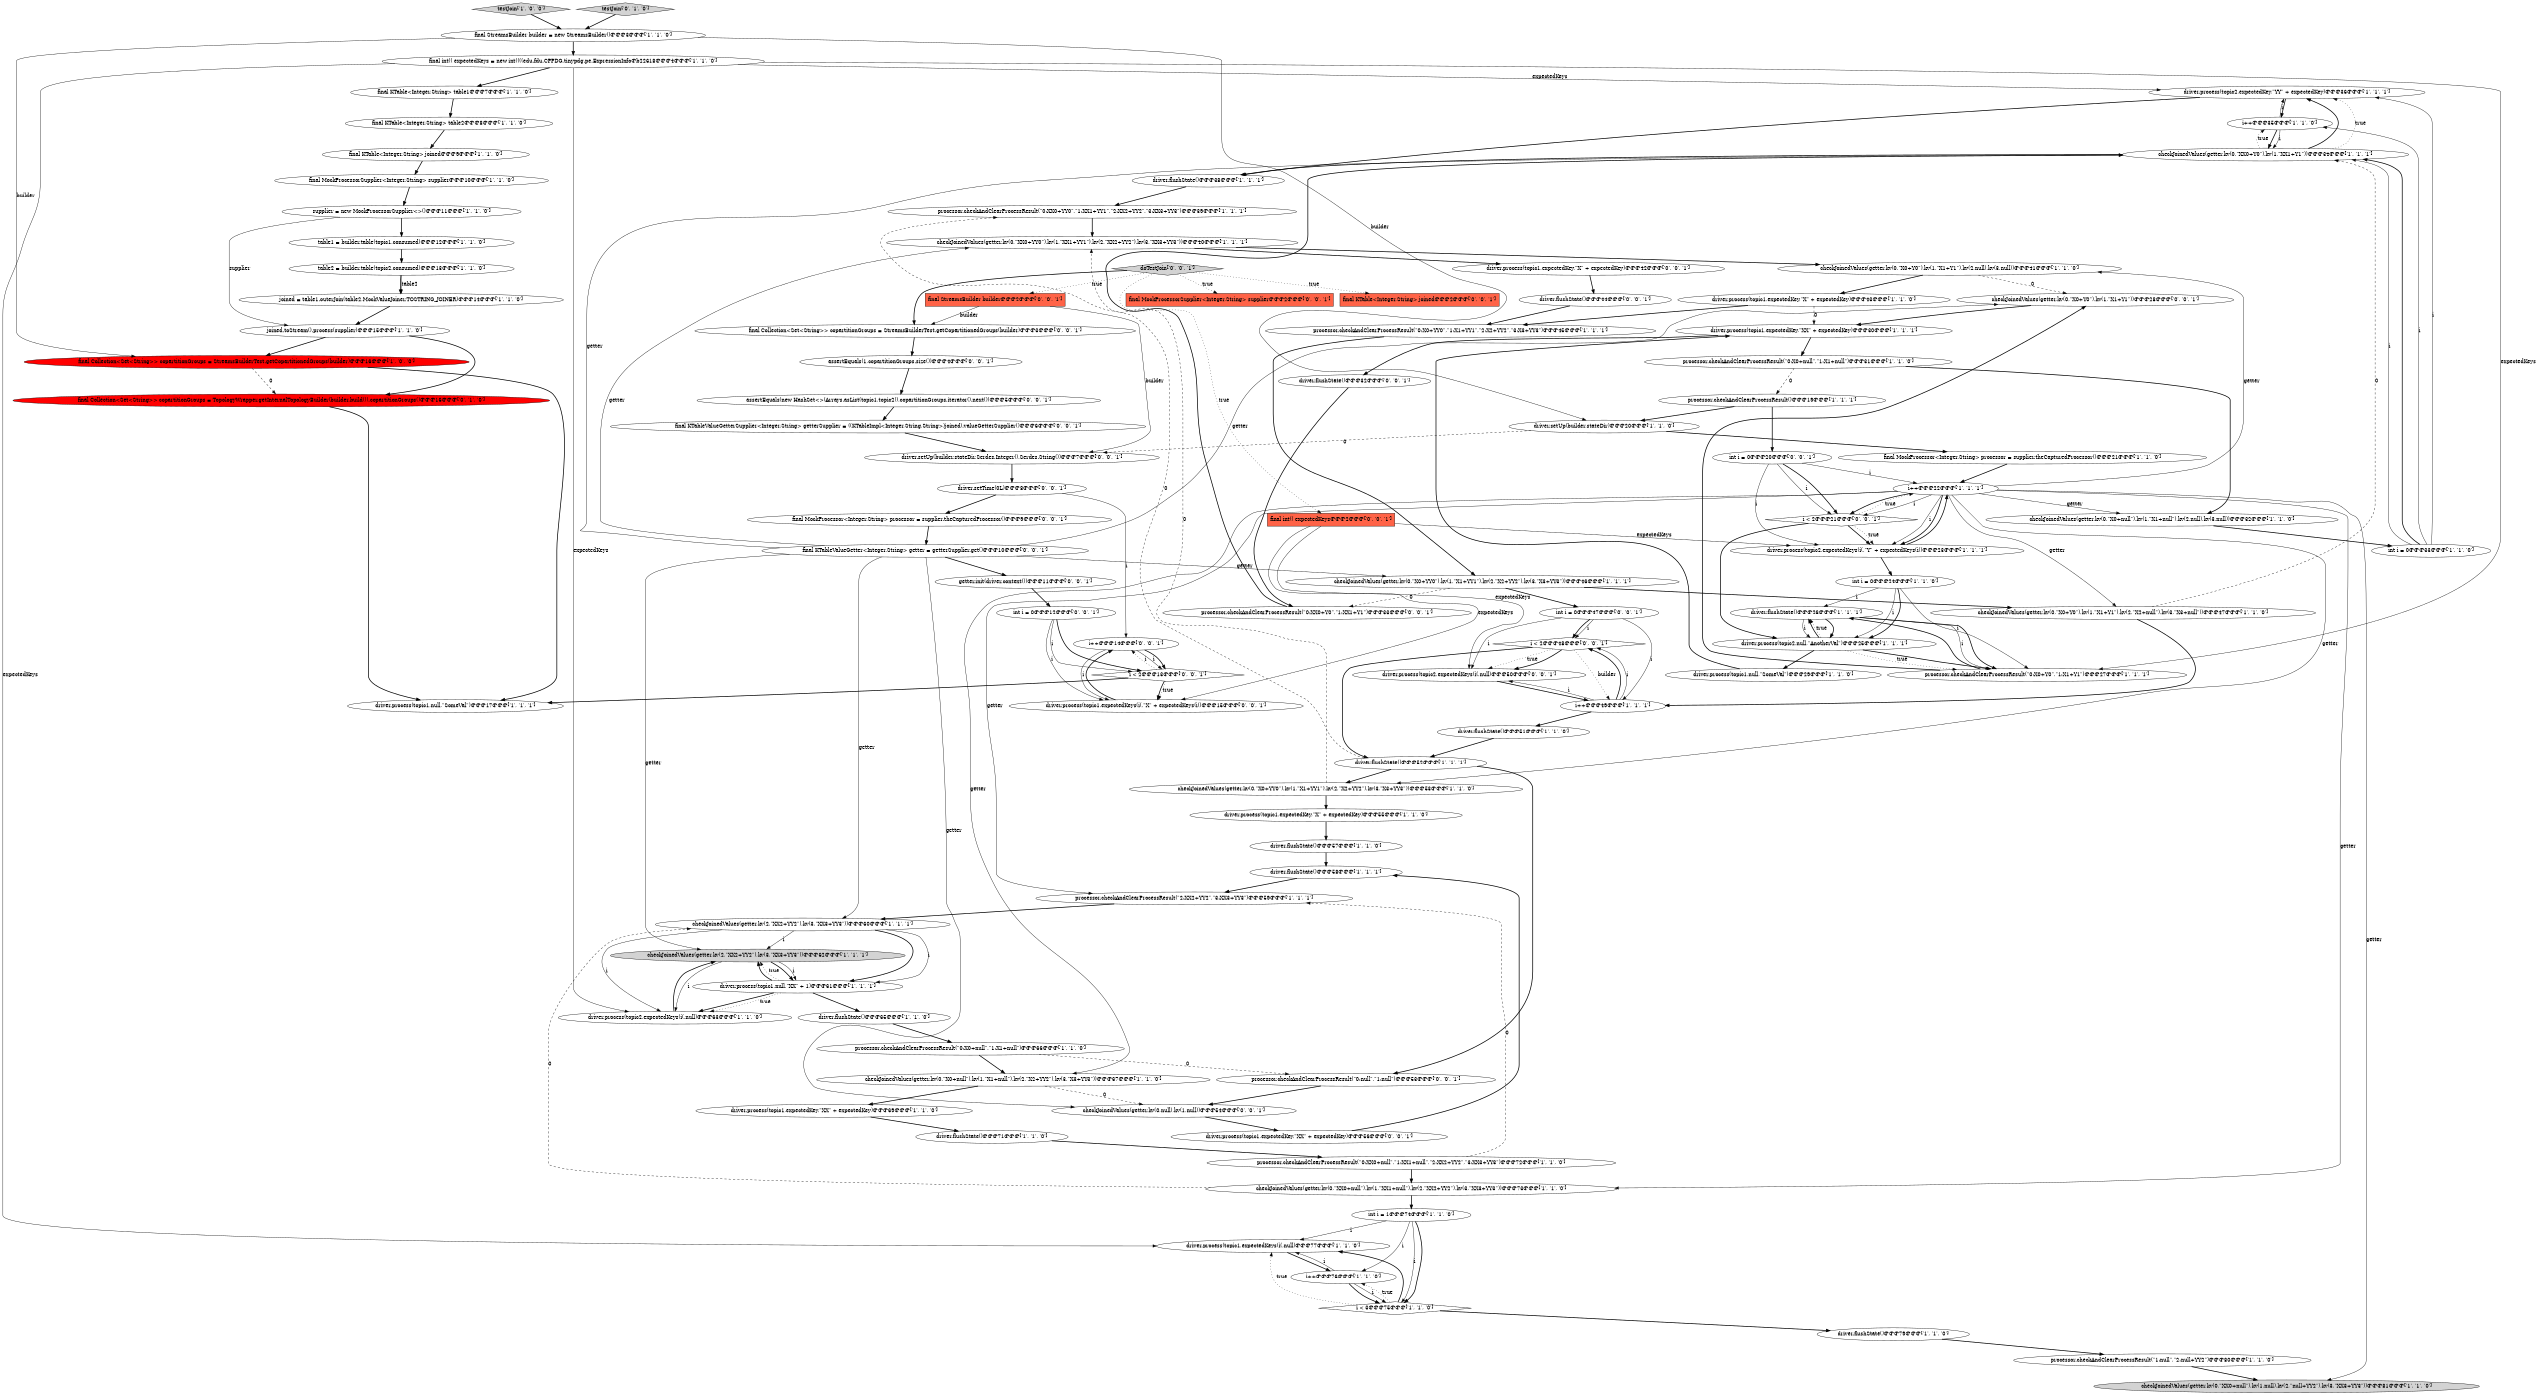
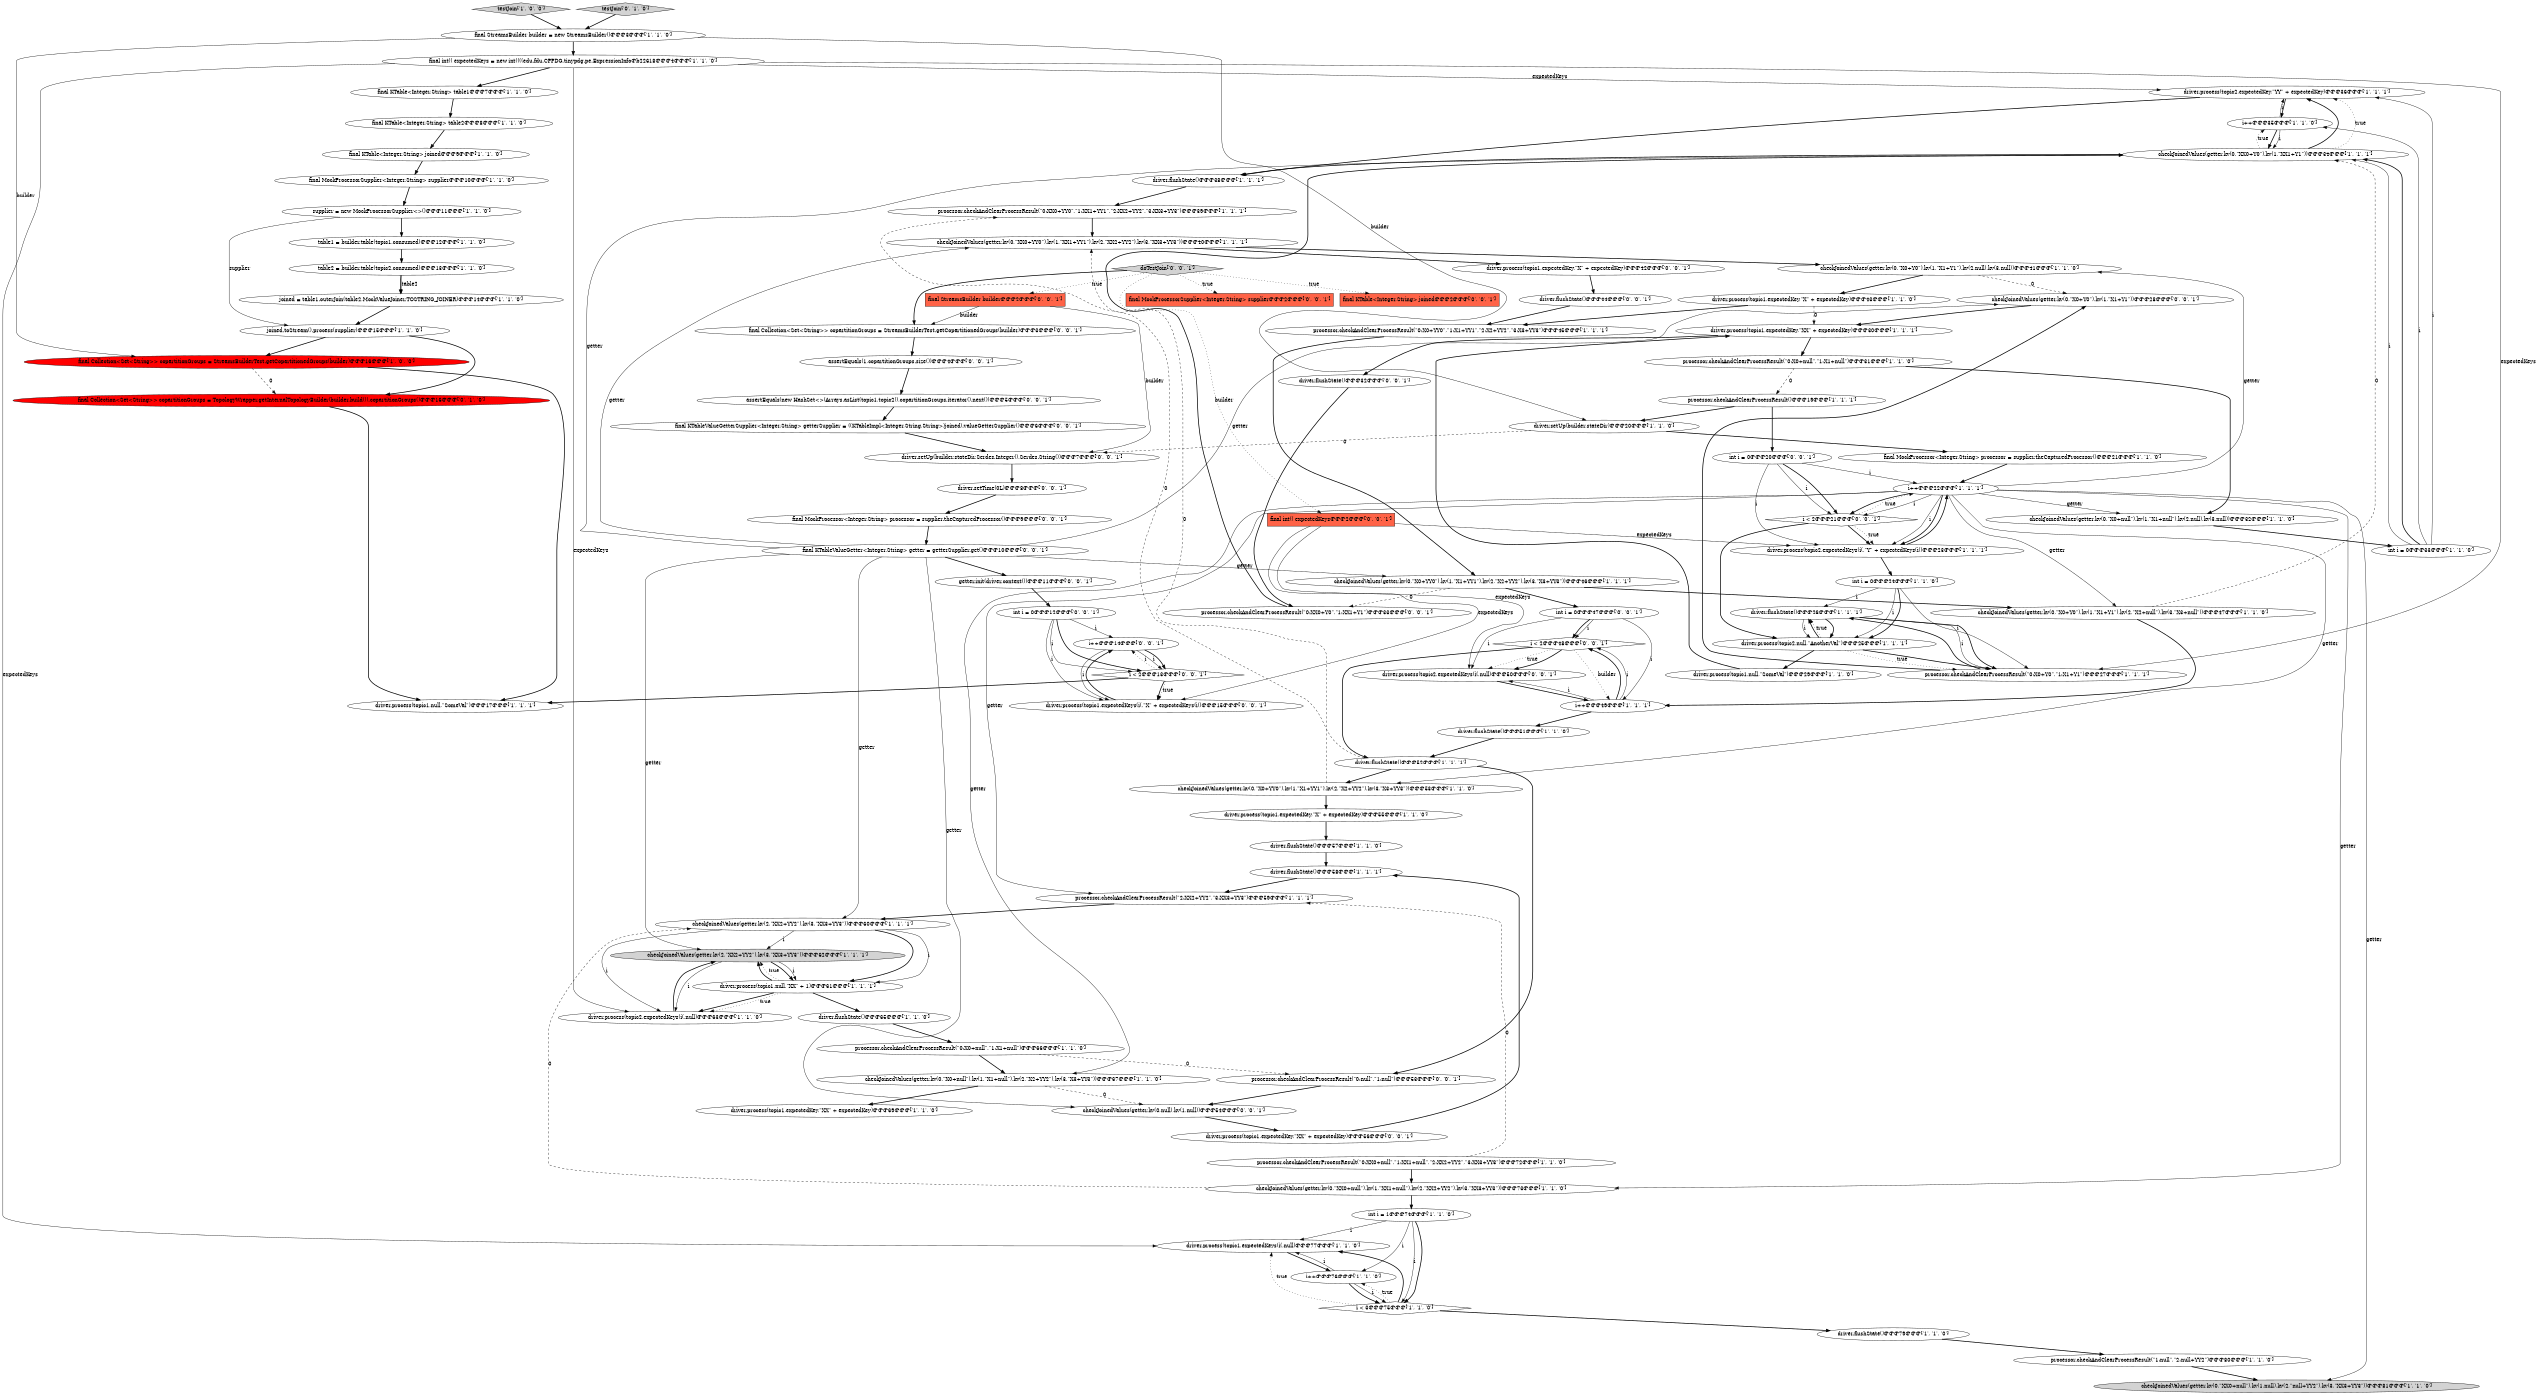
(1224, 400) -> (1224, 400)
(1126, 541) -> (1090, 628)
(992, 1137) -> none
